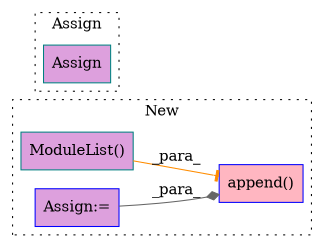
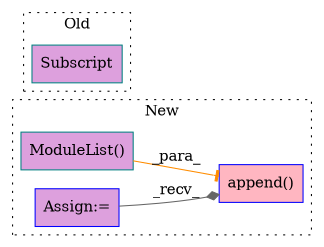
(77, 25) -> (77, 25)
(77, 64) -> (77, 64)
(176, 190) -> (176, 190)
